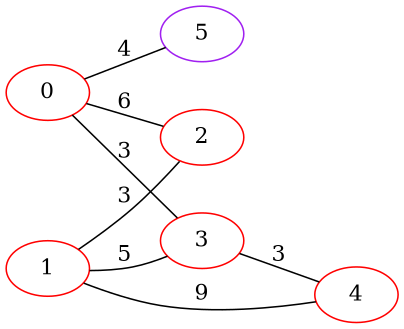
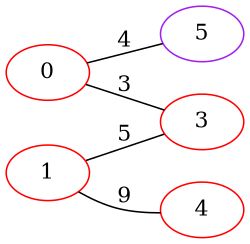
(202, 137) -> none
(279, 268) -> none
